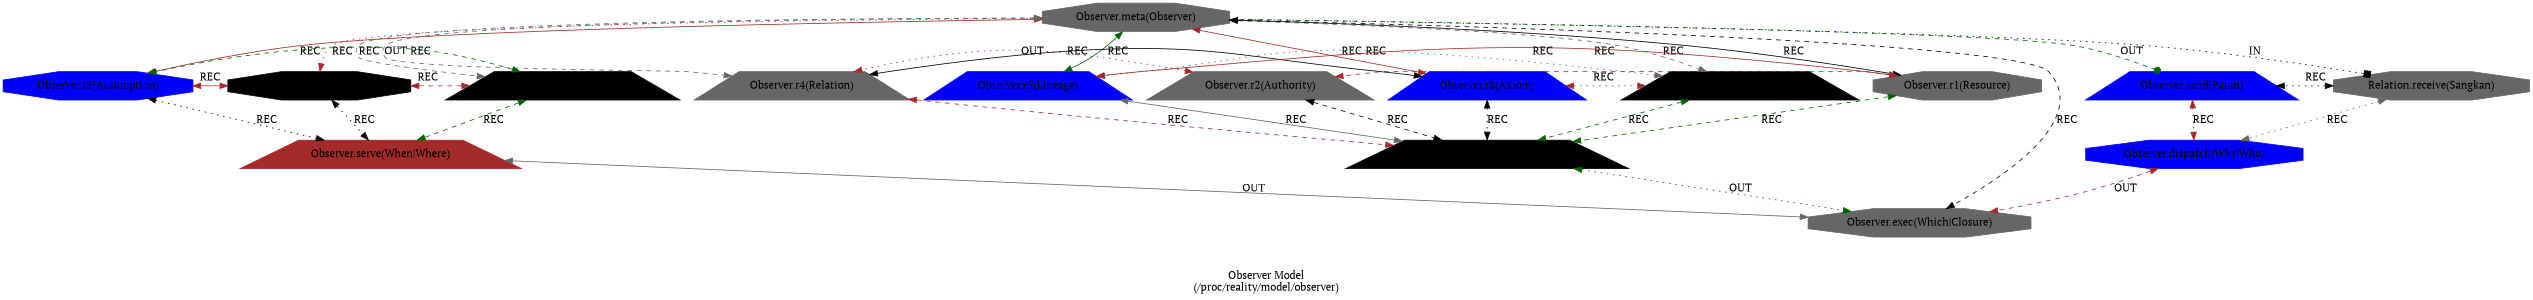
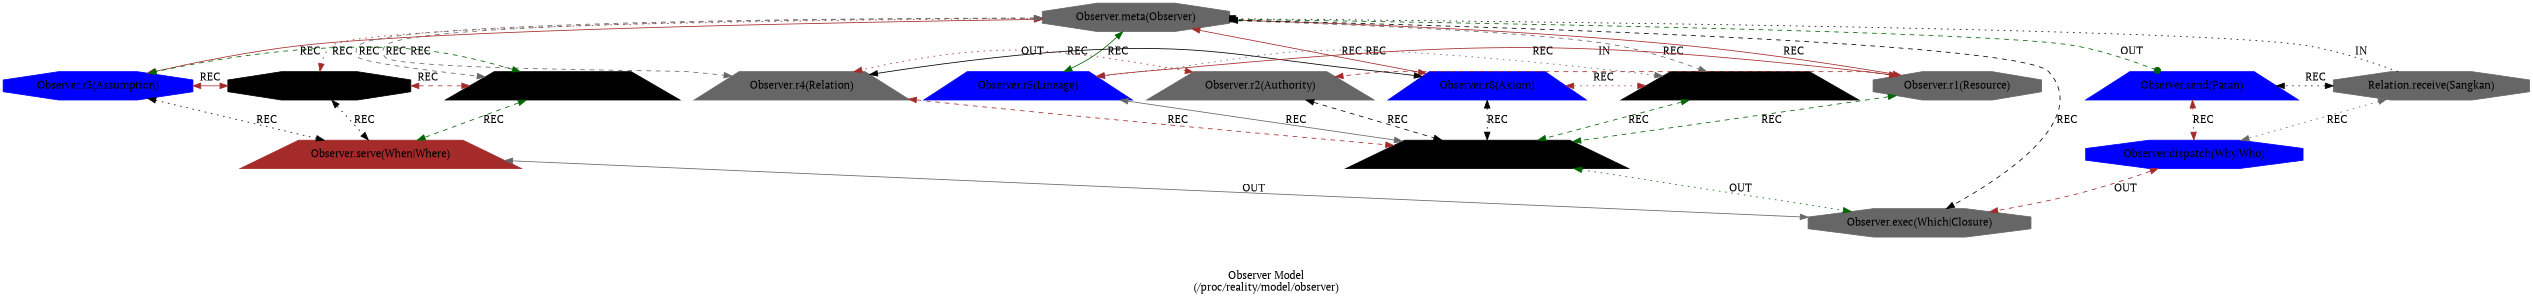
(1616, 39) -> (1616, 39)
(2081, 41) -> (1820, 26)
(396, 52) -> (396, 52)
(1605, 52) -> (1605, 52)
